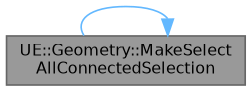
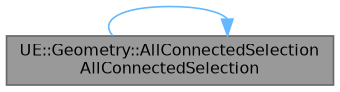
(126, 60) -> (170, 60)
